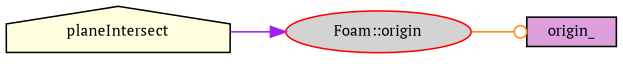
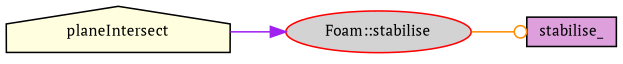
(379, 32) -> (379, 32)
(572, 32) -> (572, 32)
